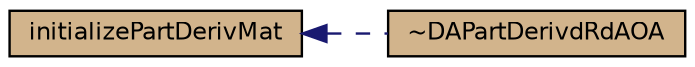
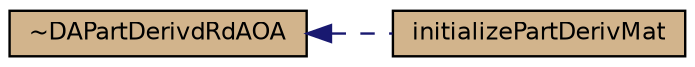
(357, 34) -> (362, 34)
